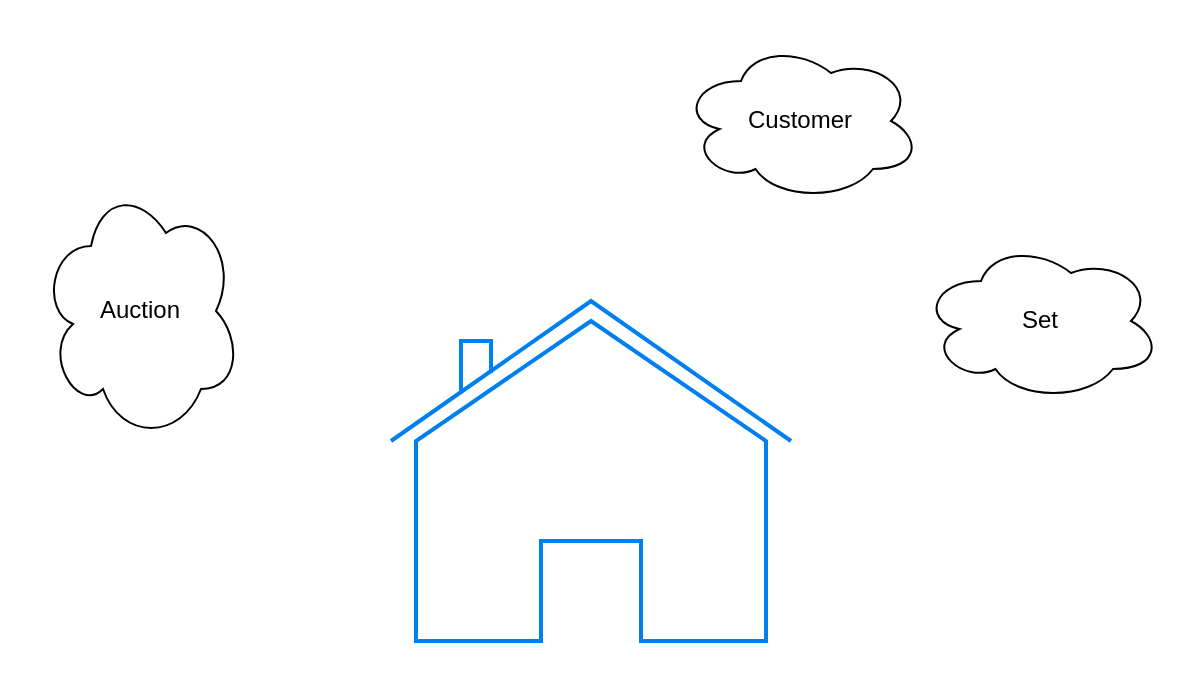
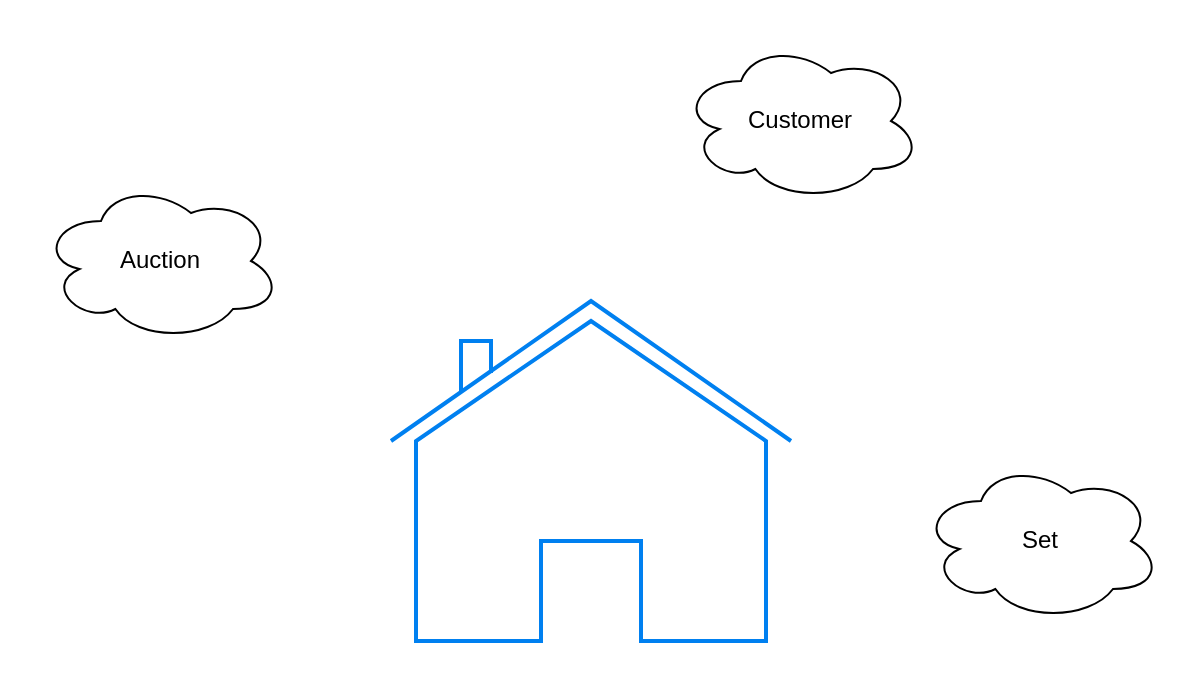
(141, 311) -> (161, 261)
(1041, 321) -> (1041, 541)
